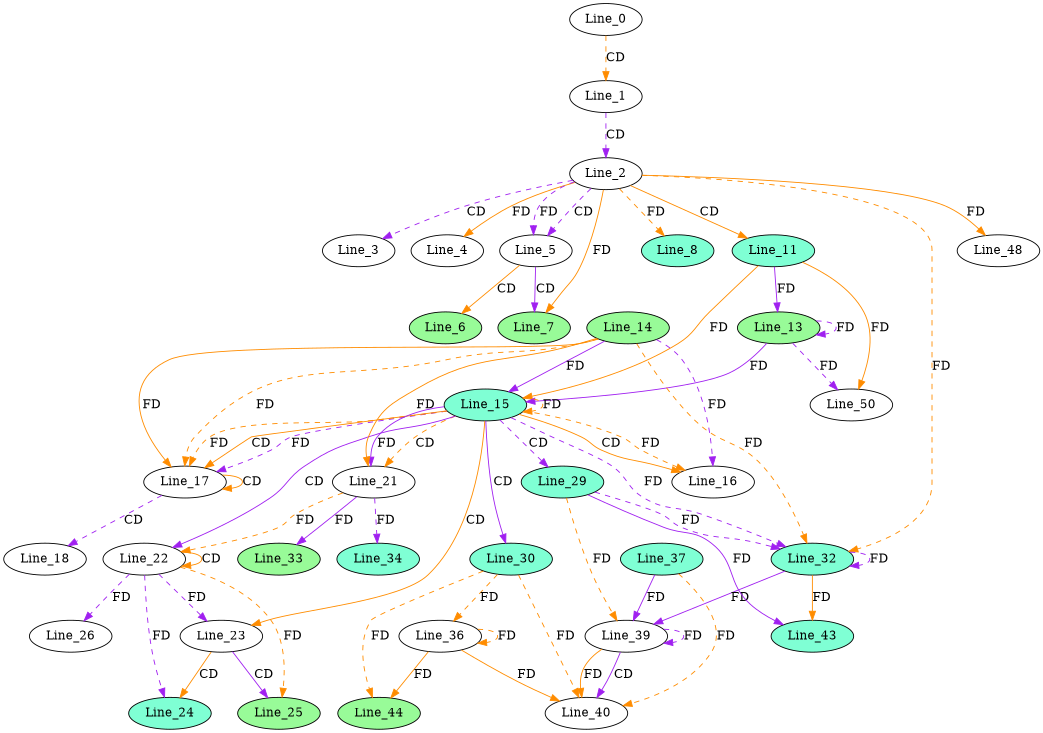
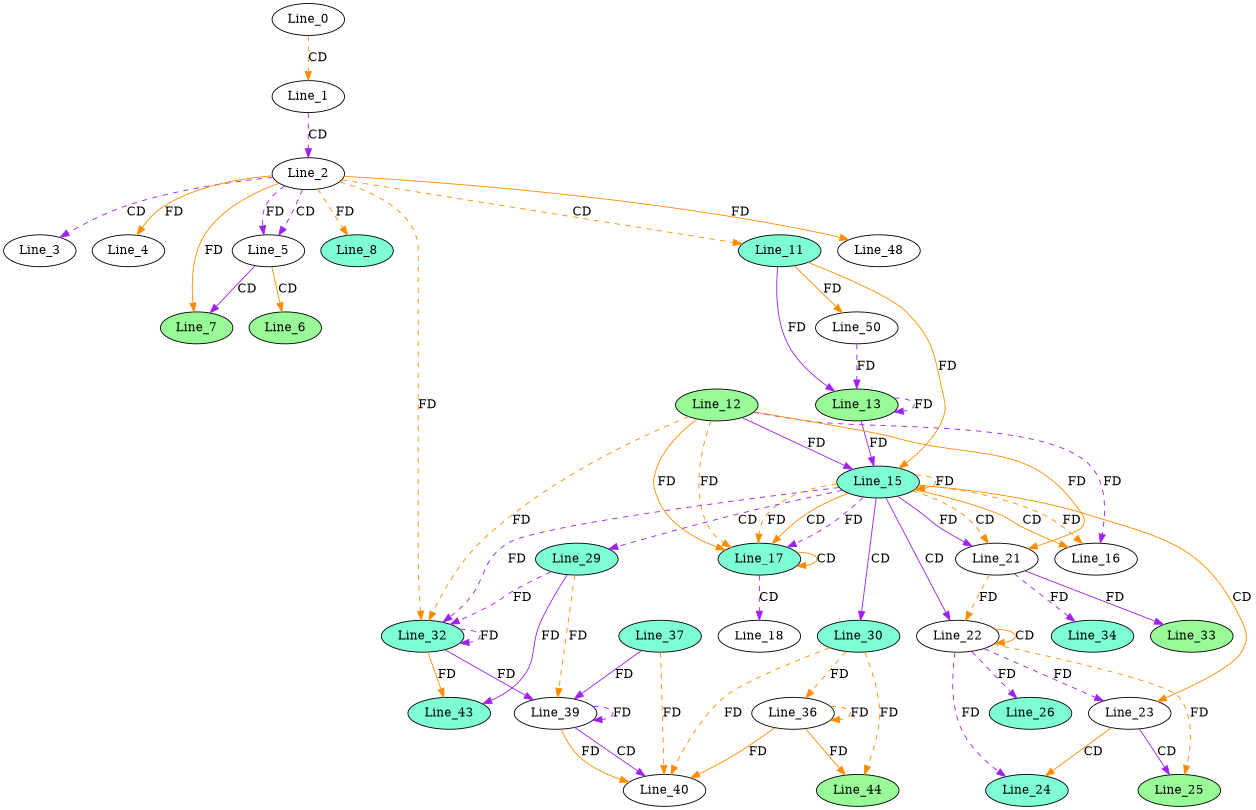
(685, 210) -> (538, 211)
(628, 328) -> (717, 405)
(812, 363) -> (857, 362)
(185, 482) -> (759, 559)
(71, 636) -> (1030, 713)
